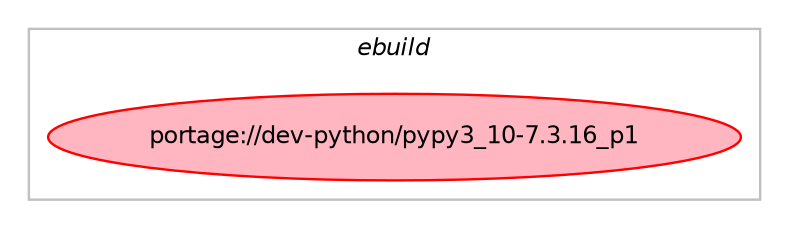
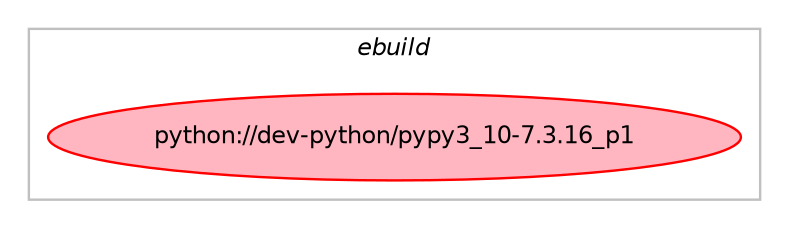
(395, 137) -> (395, 137)
